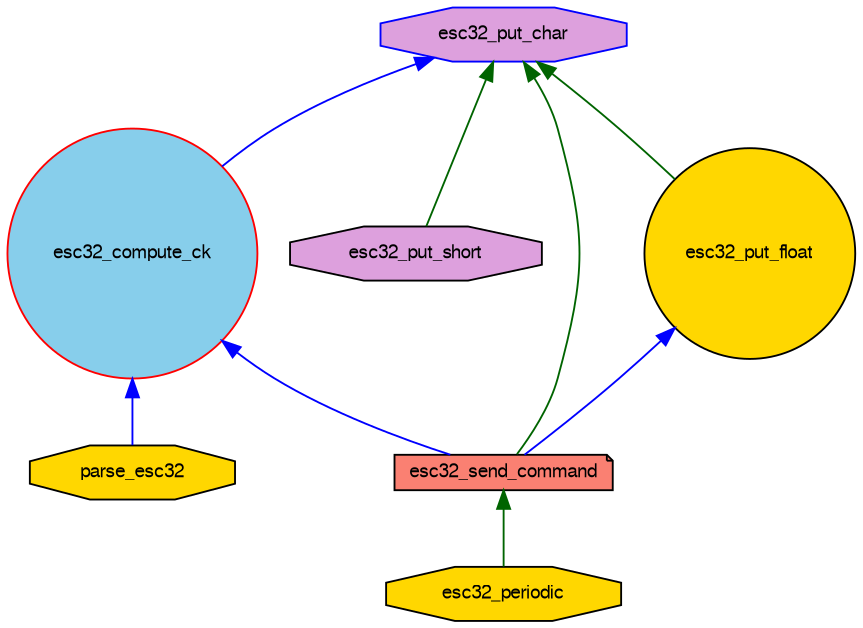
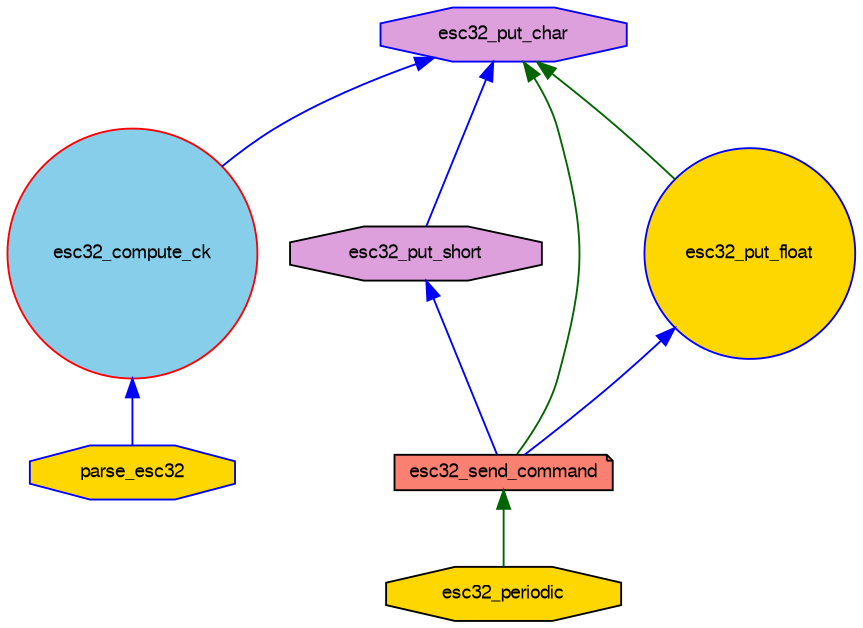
(456, 153) -> (456, 153)
(750, 254) -> (750, 254)
(339, 412) -> (465, 376)
(132, 472) -> (132, 472)
